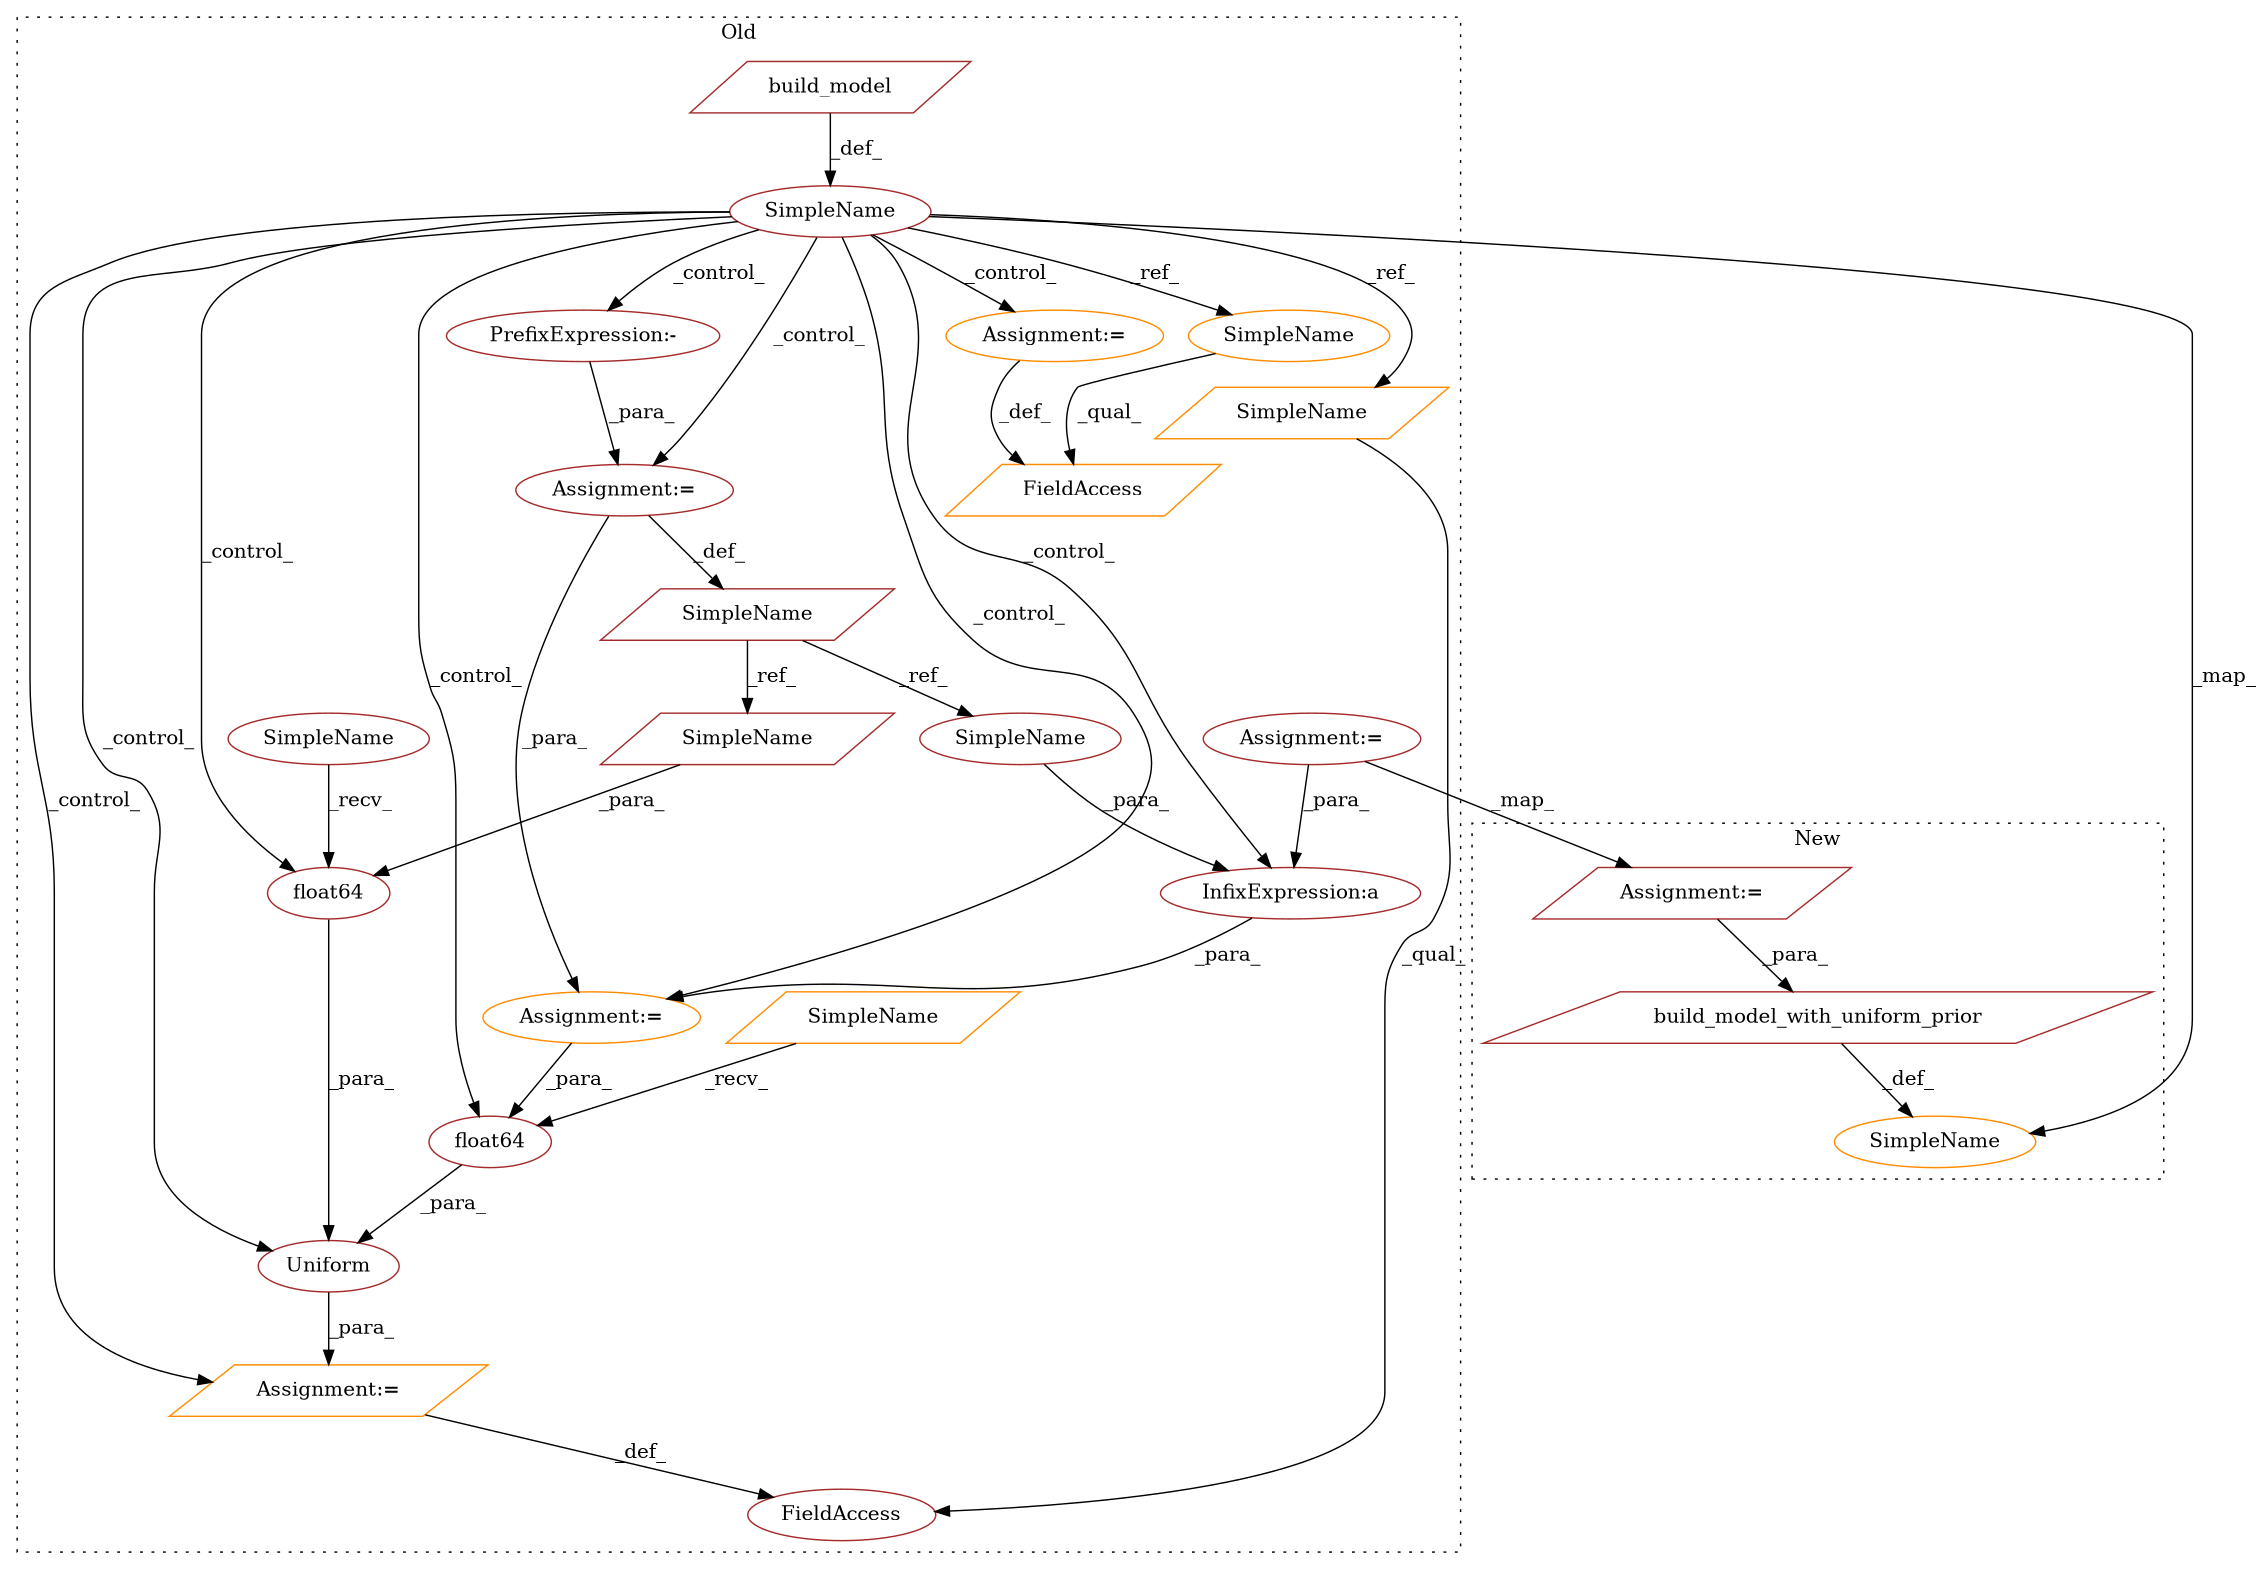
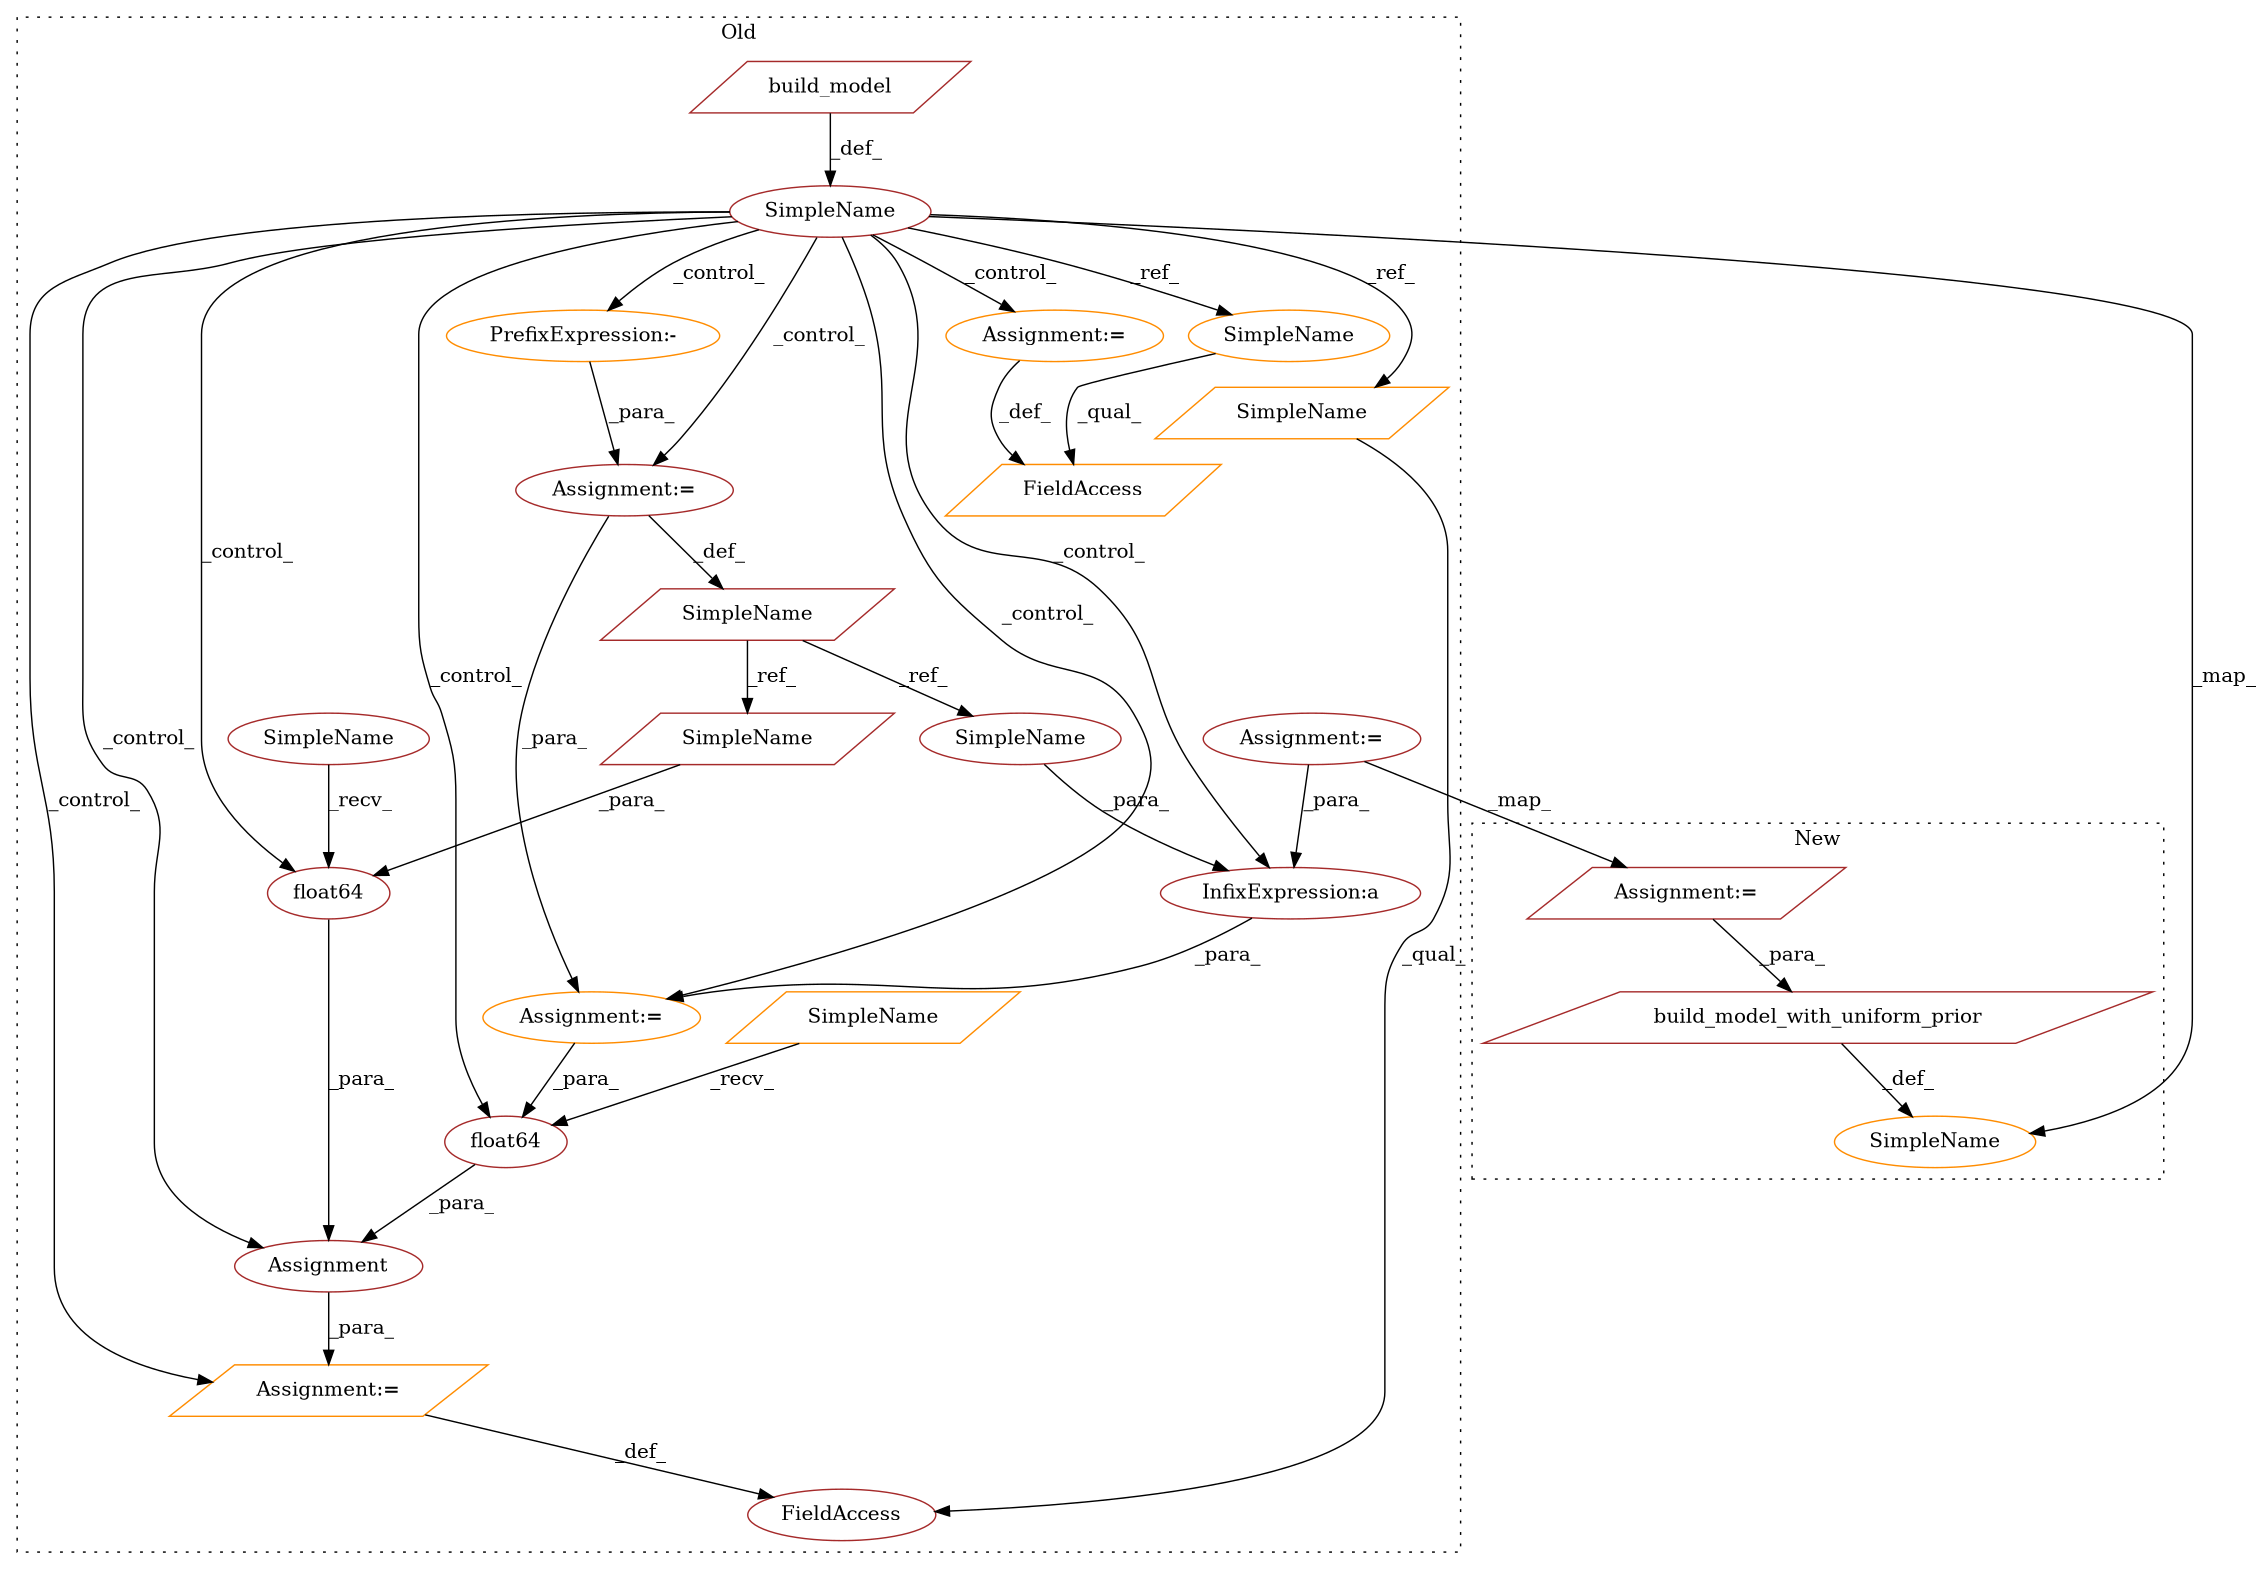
(583, 336) -> (583, 336)
(329, 1266) -> (329, 1266)
